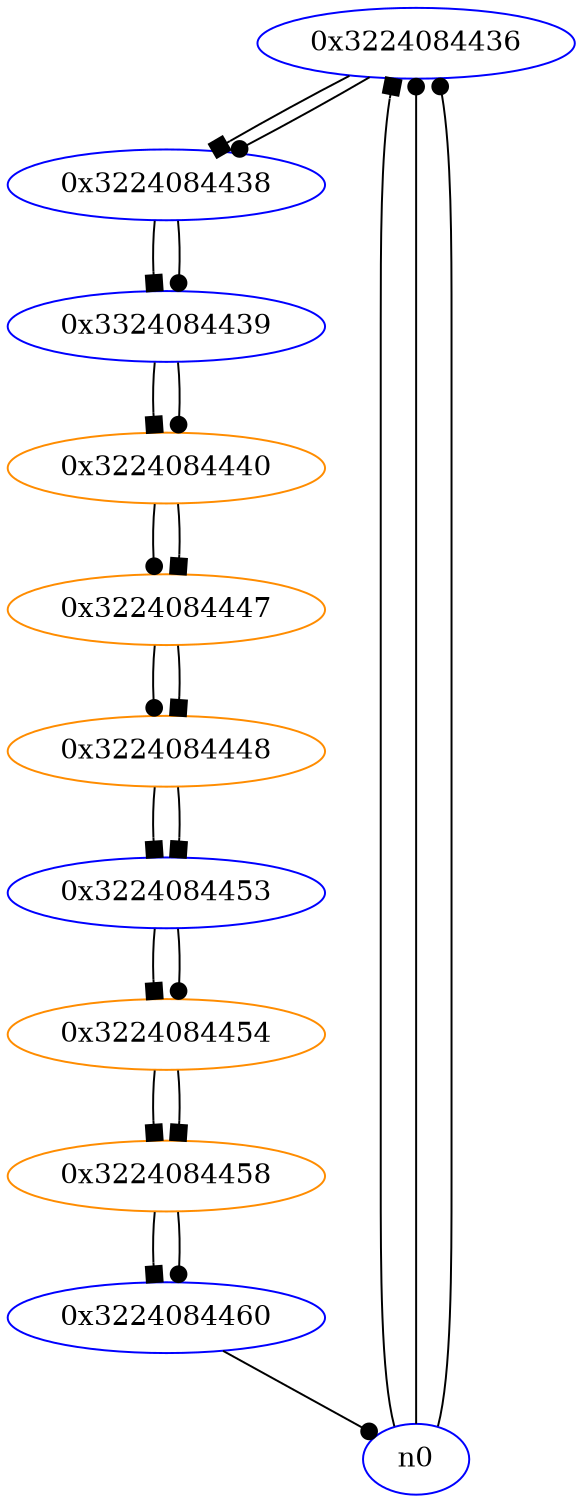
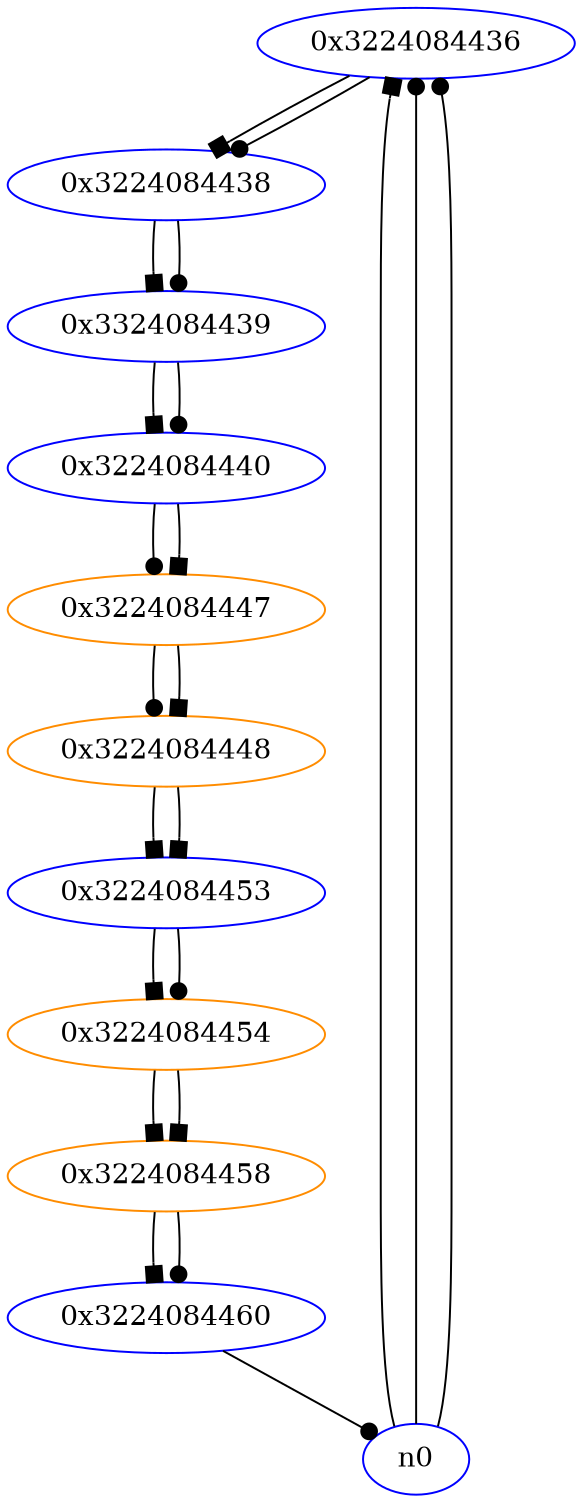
(166, 468) -> (166, 468)
